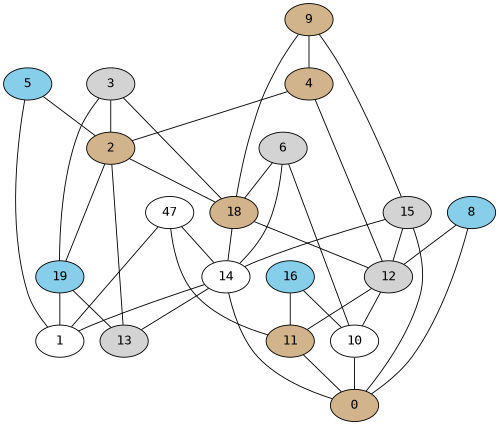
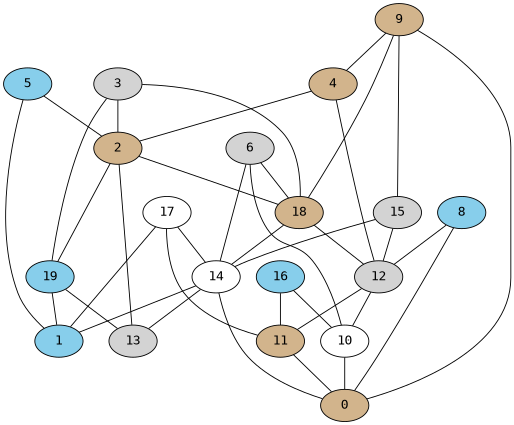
(170, 213) -> (167, 213)
(413, 315) -> (511, 235)
(60, 341) -> (59, 341)
